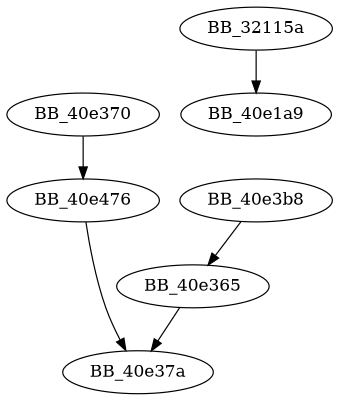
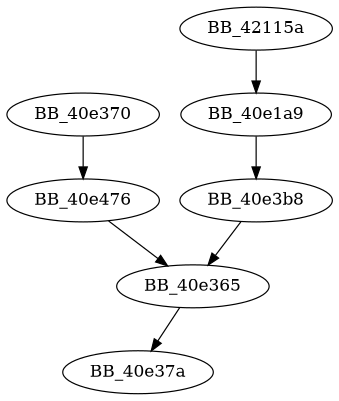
(256, 29) -> (256, 29)
none -> (256, 152)
(98, 282) -> (133, 240)
